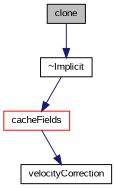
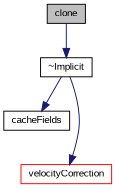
(37, 121) -> (37, 121)
(49, 143) -> (79, 116)
(66, 174) -> (66, 174)
